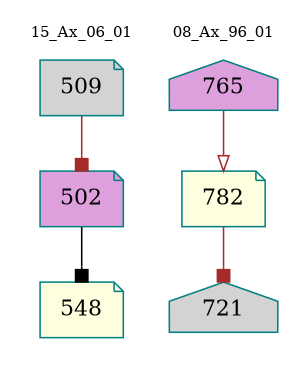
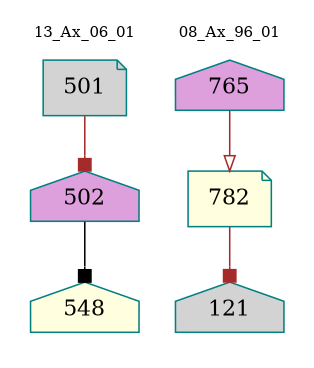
(82, 33) -> (85, 33)
(82, 88) -> (85, 88)
(82, 199) -> (85, 199)
(82, 310) -> (85, 310)
(224, 310) -> (230, 310)
